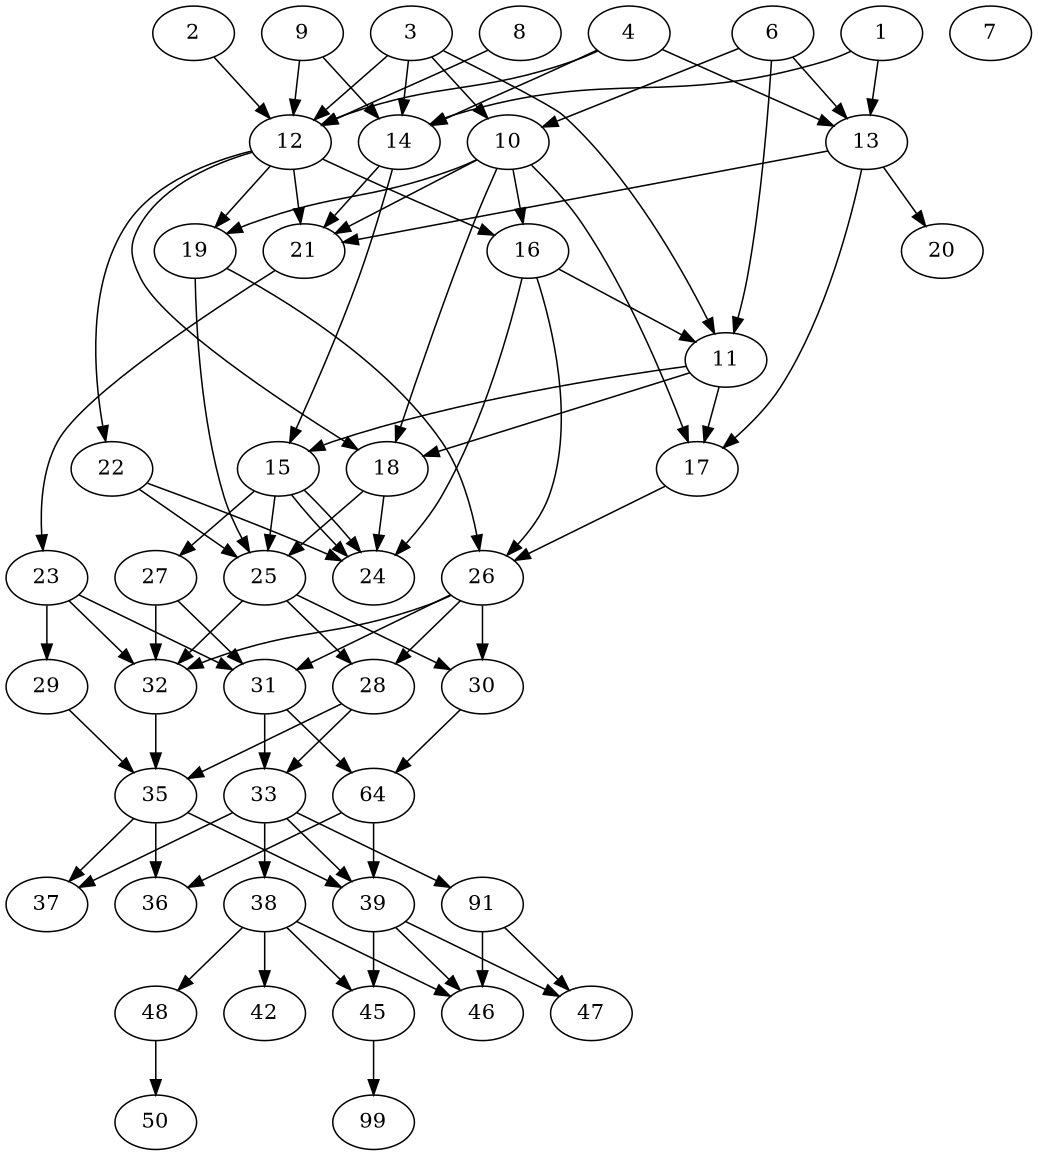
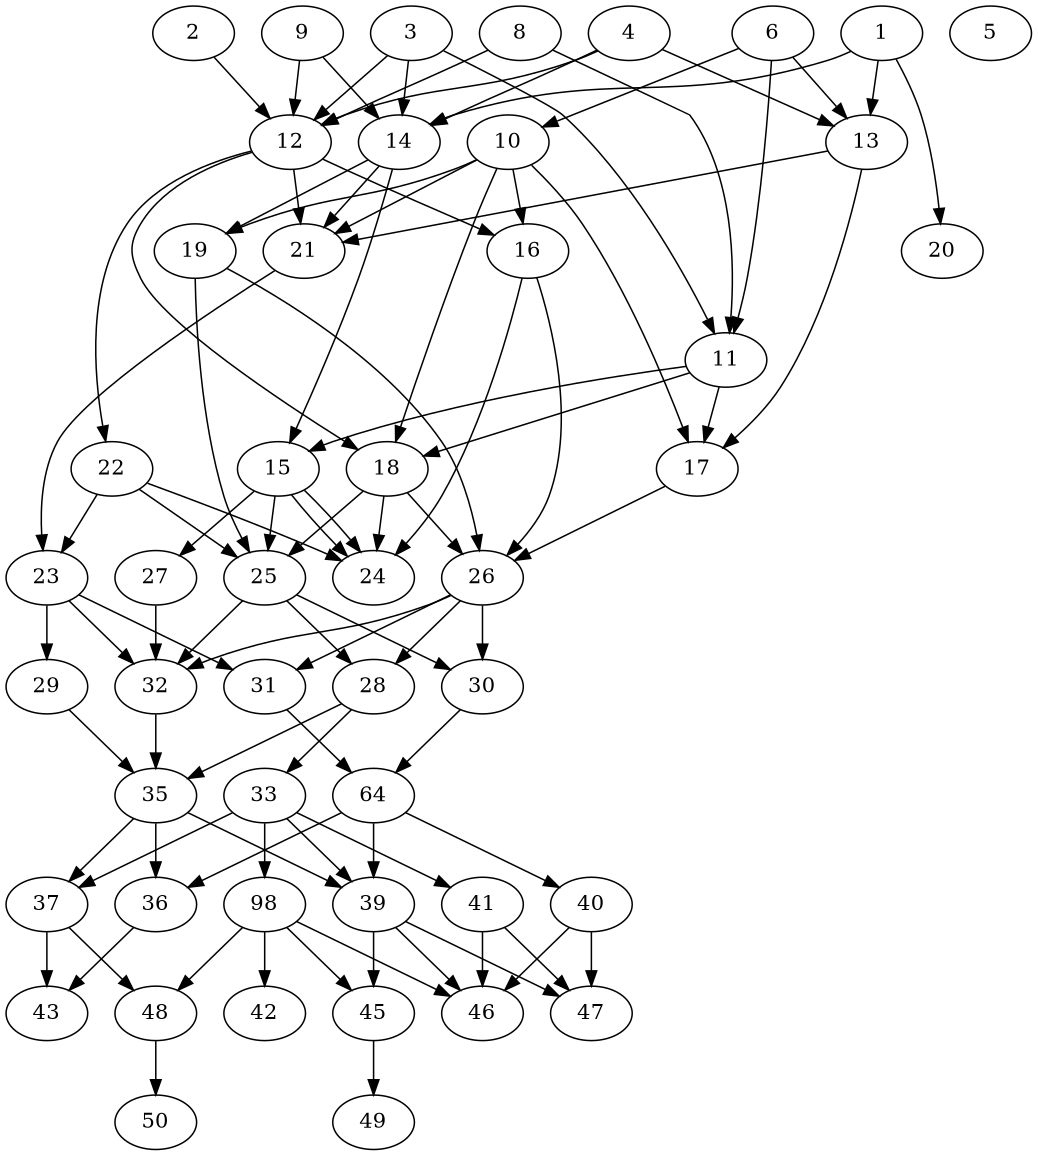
(991, 33) -> (991, 33)
(452, 80) -> none
(900, 190) -> (926, 131)
(248, 191) -> (307, 192)
(614, 299) -> (705, 140)
none -> (83, 517)
none -> (435, 524)
(203, 625) -> none
(265, 731) -> none
(265, 904) -> (265, 904)
(482, 904) -> (482, 904)
none -> (591, 904)
none -> (94, 952)
none -> (47, 1013)
(374, 1122) -> (374, 1122)
